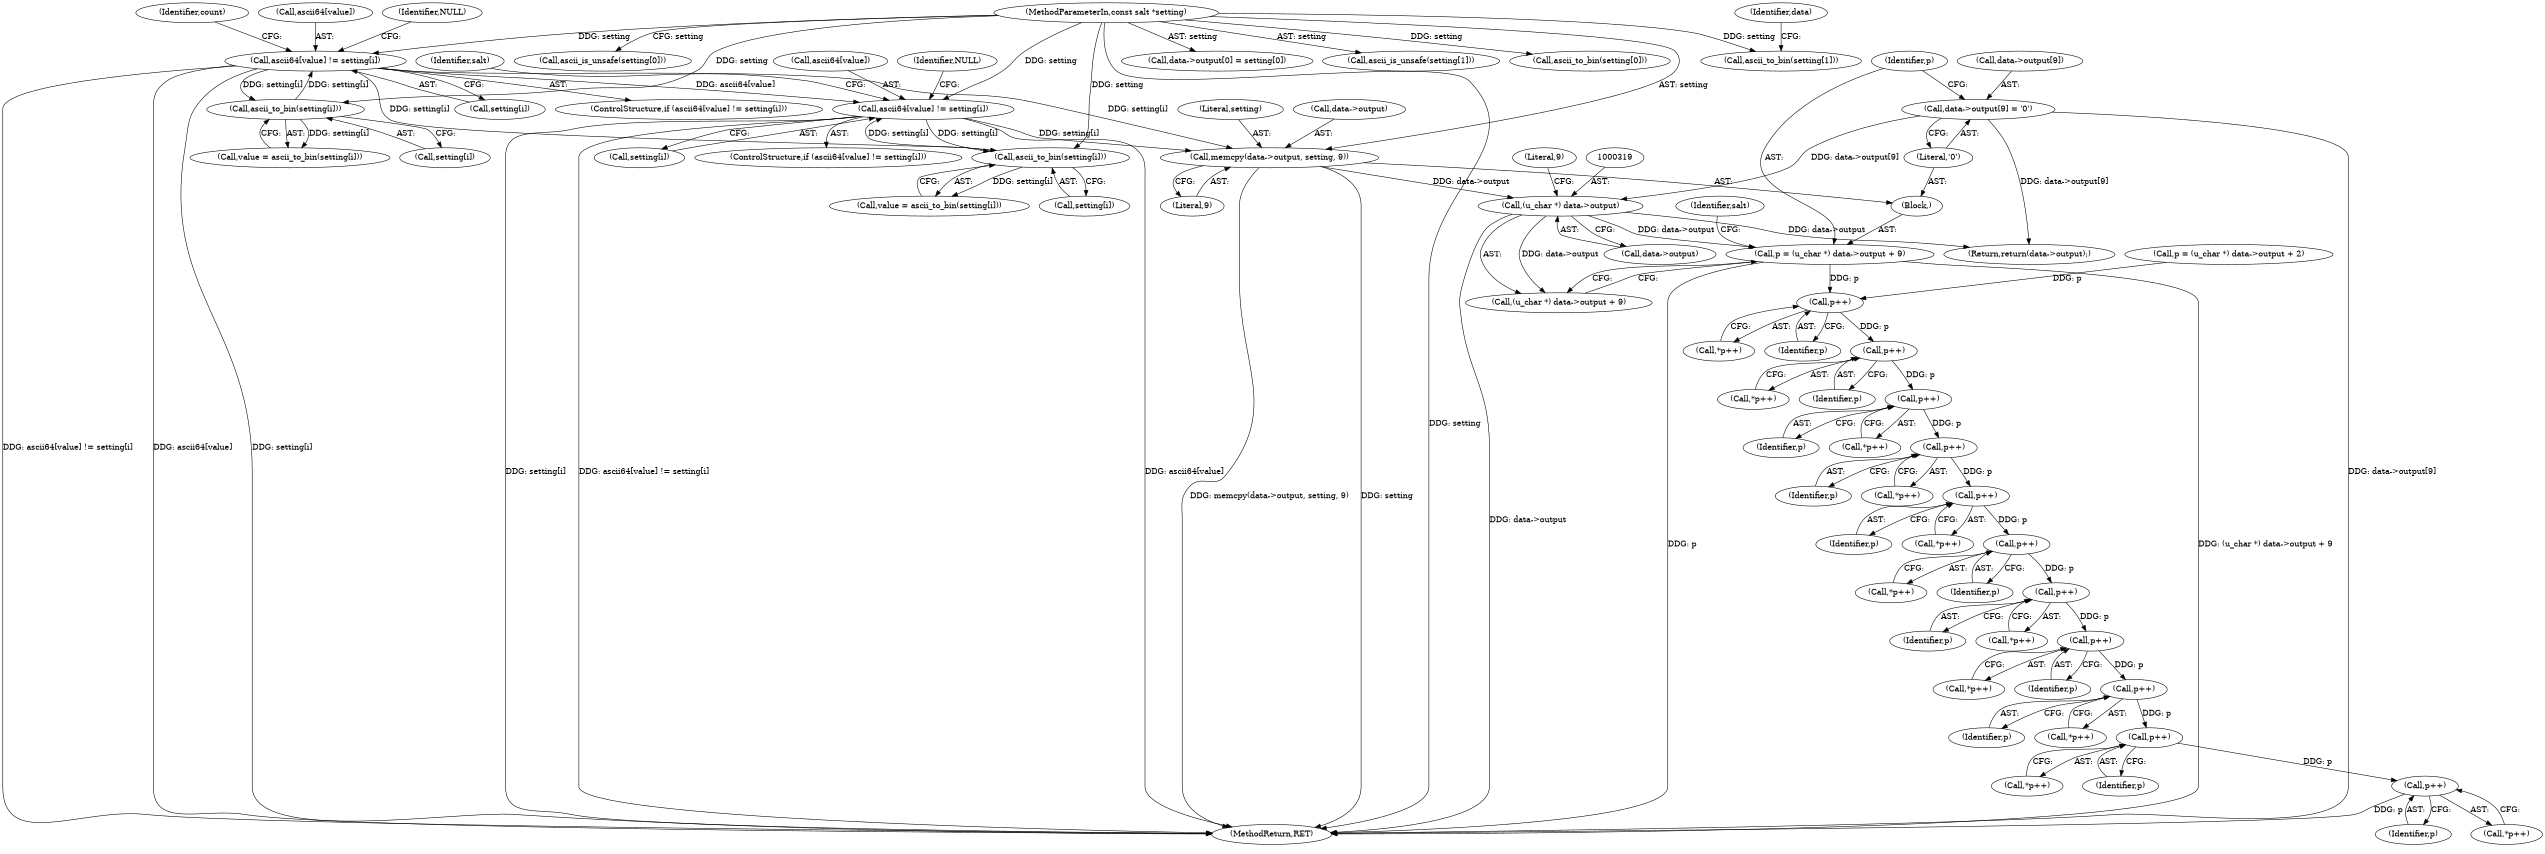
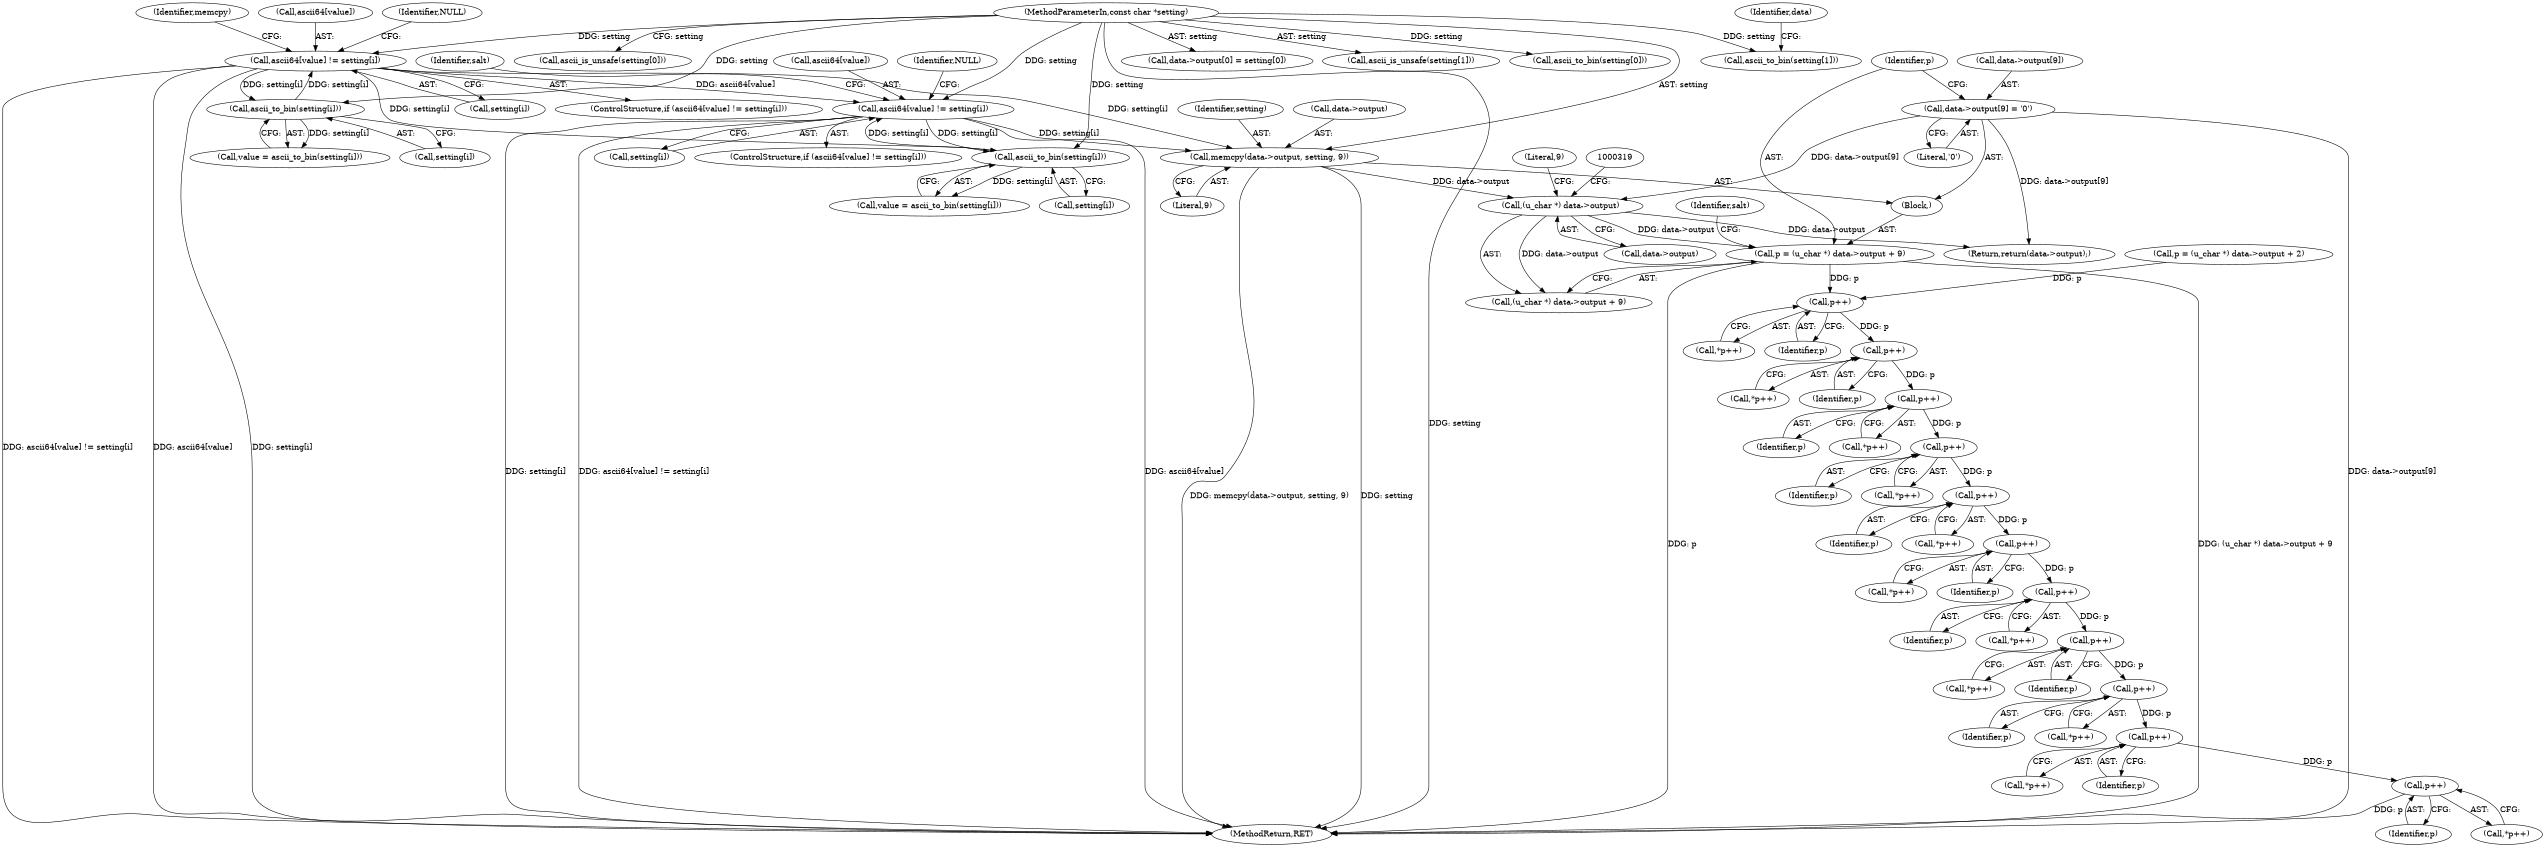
(192, 13) -> (192, 13)
(1106, 13) -> (1106, 13)
(1231, 109) -> (1231, 109)
(1929, 179) -> (1978, 167)
(1602, 182) -> (1602, 182)
(1649, 279) -> (1649, 279)
(1489, 572) -> none
